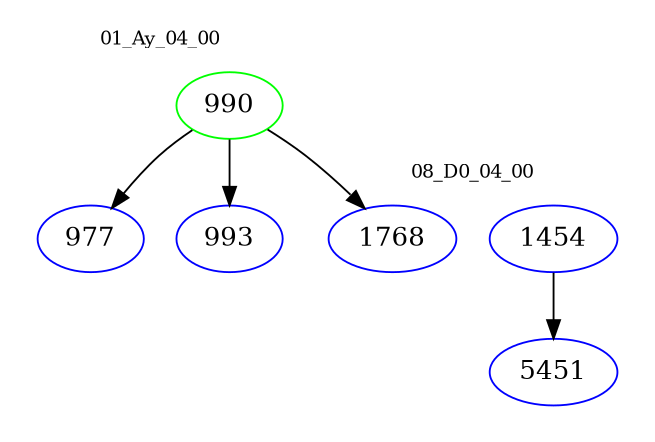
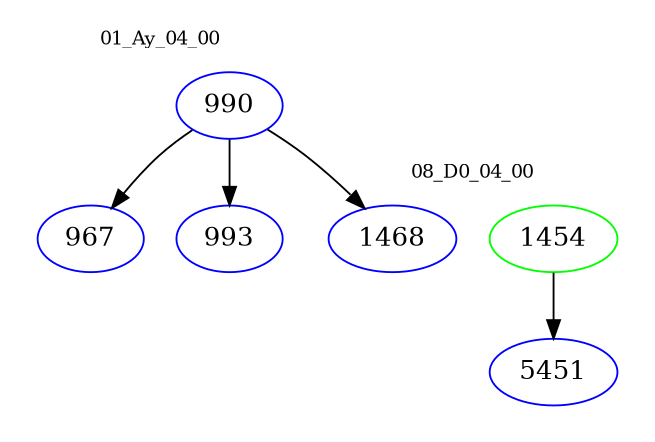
(230, 106) -> (230, 106)
(91, 239) -> (91, 239)
(392, 239) -> (392, 239)
(554, 239) -> (554, 239)
